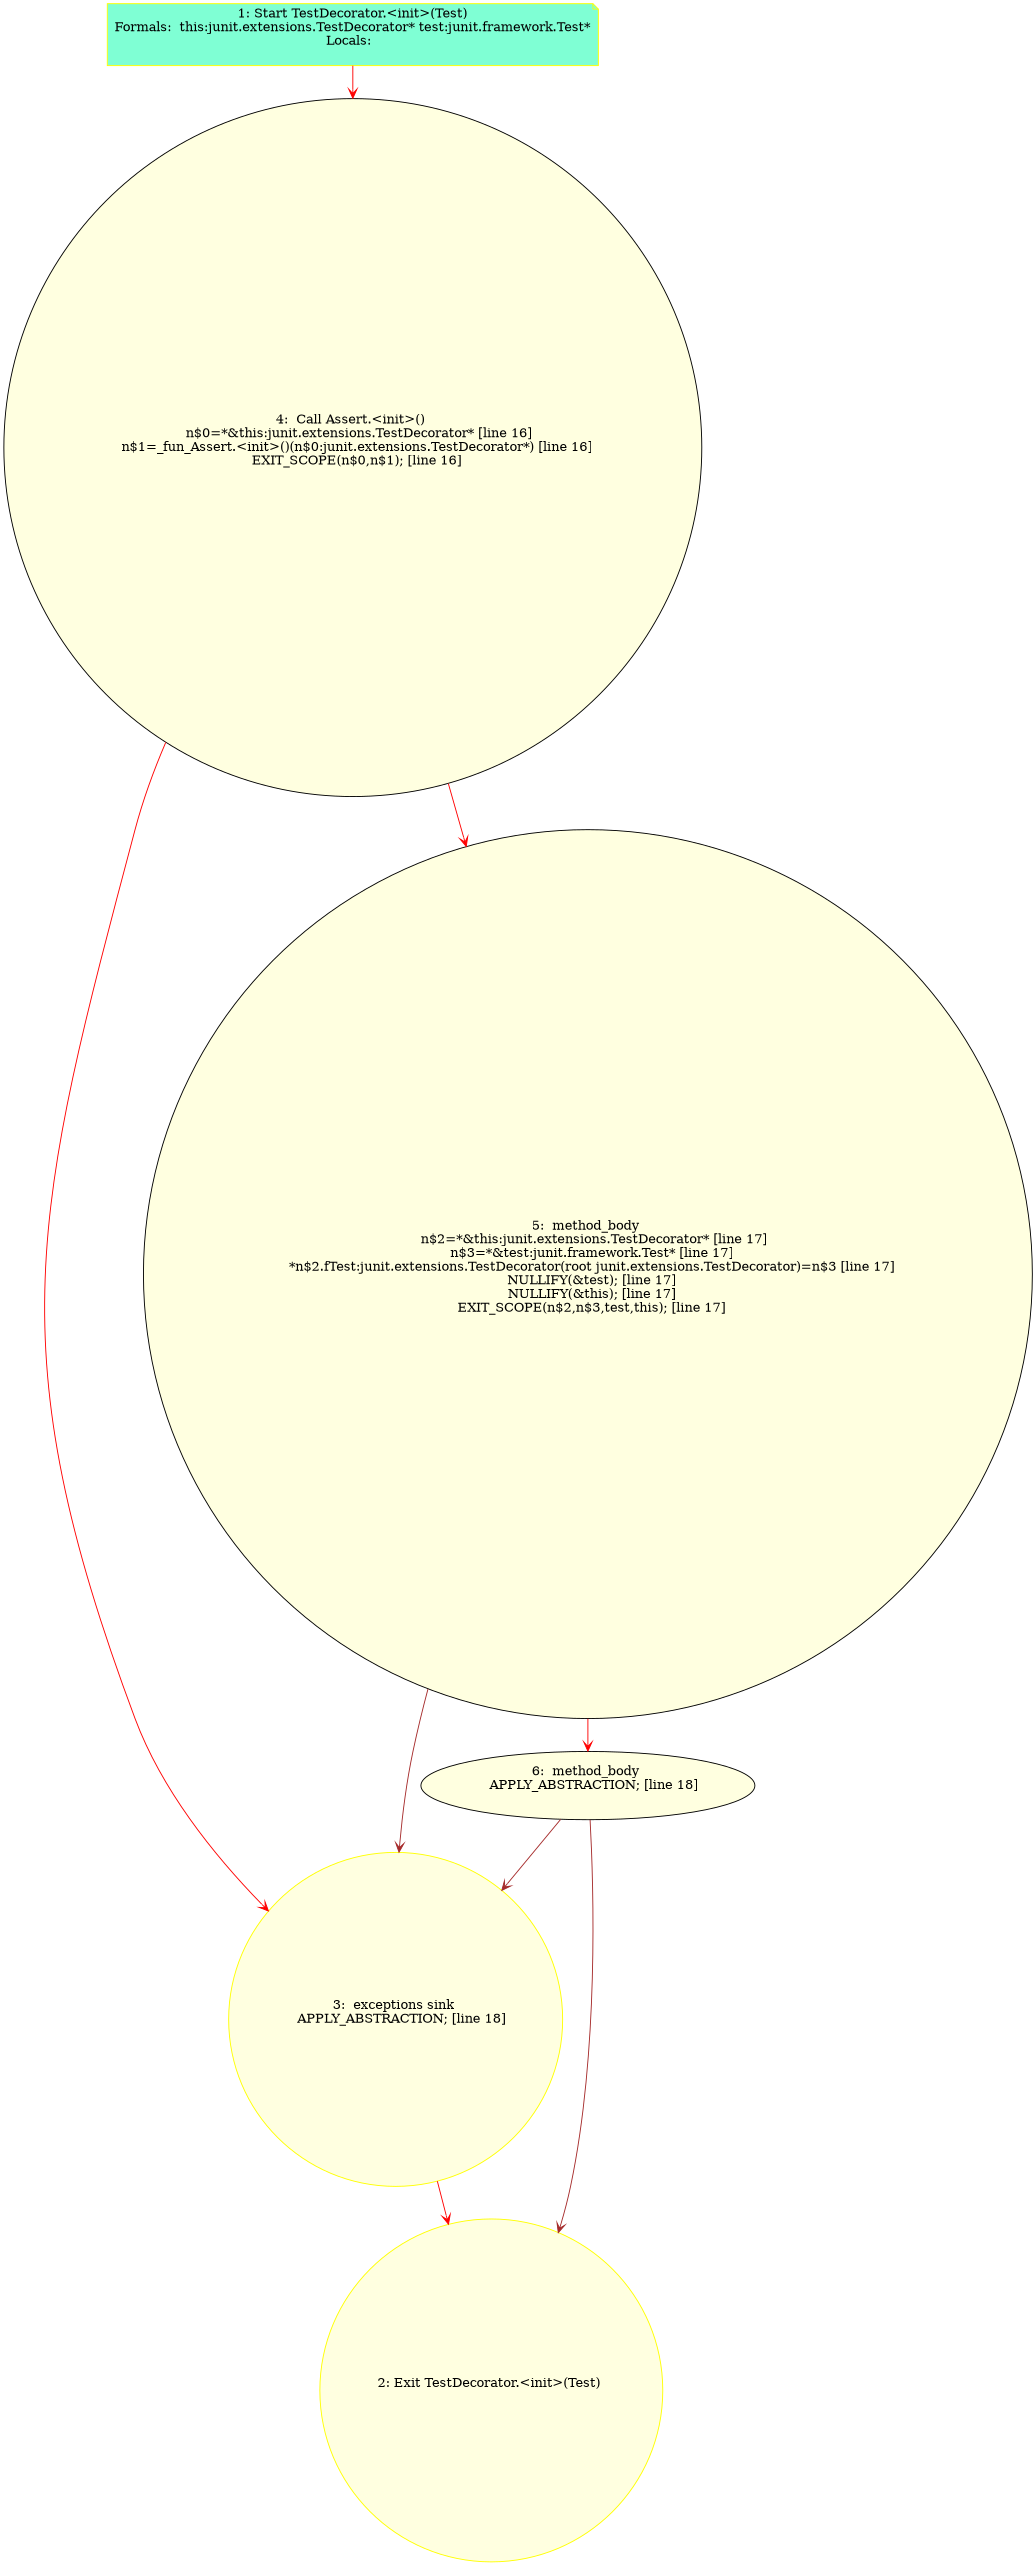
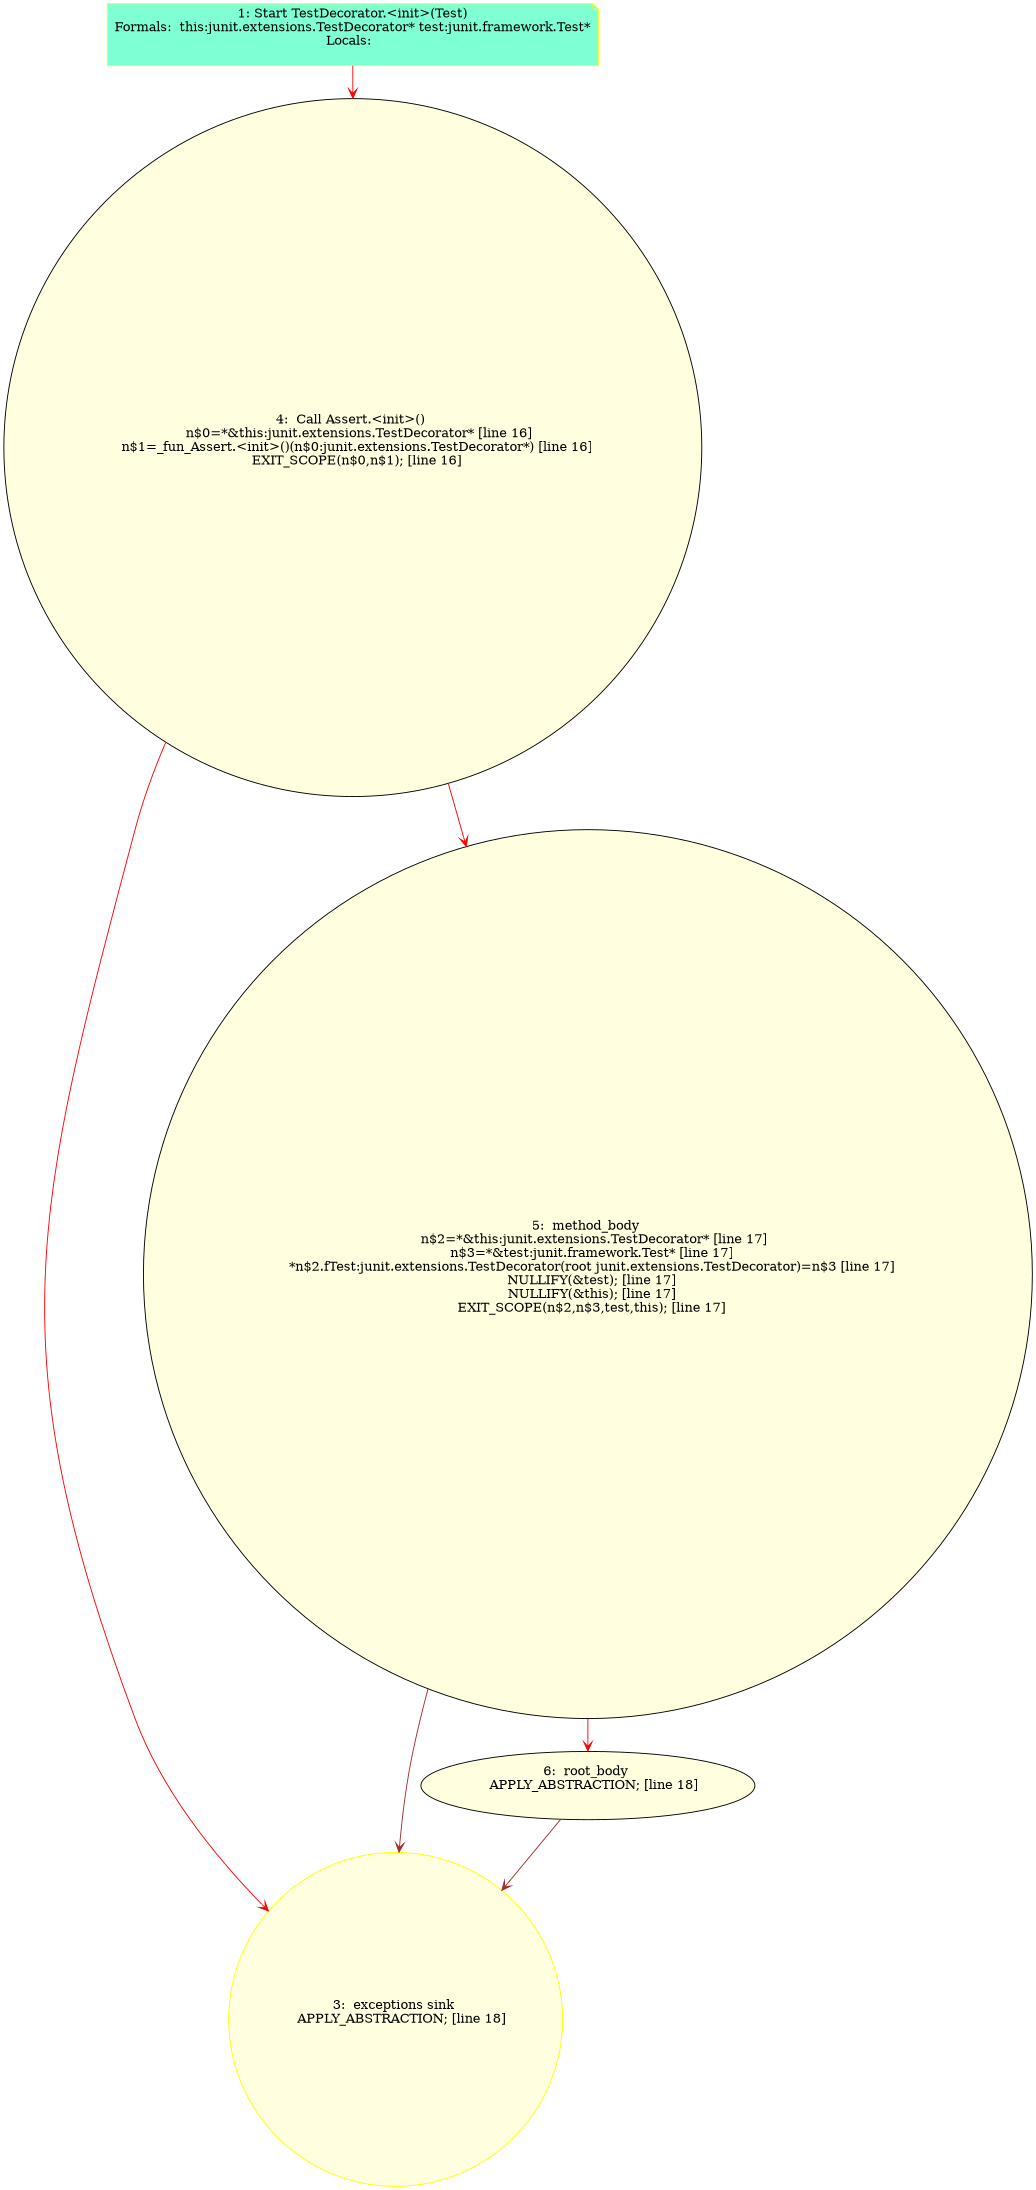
(588, 1786) -> (588, 1786)
(491, 2390) -> none
